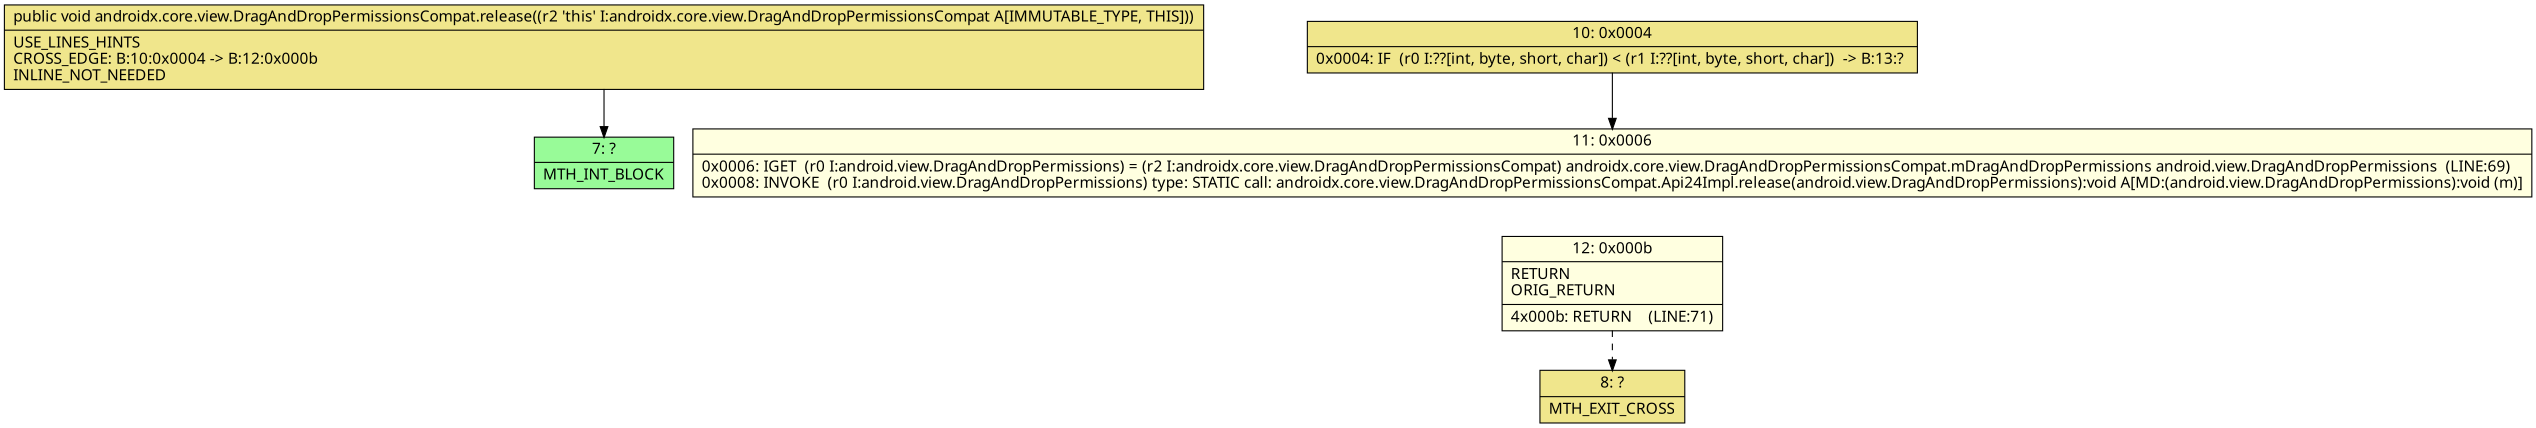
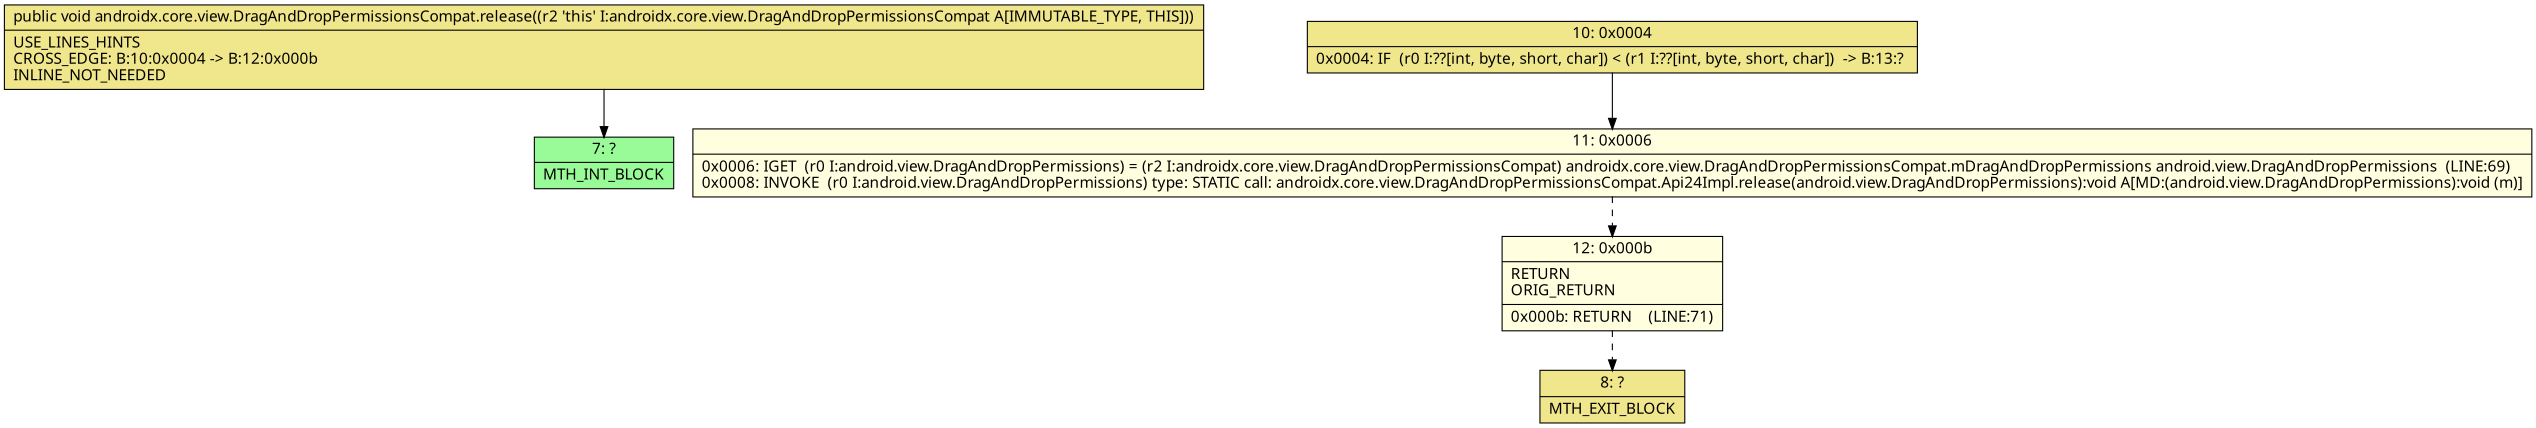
none -> (1612, 211)
(1612, 317) -> (1612, 317)
(1612, 409) -> (1612, 409)
